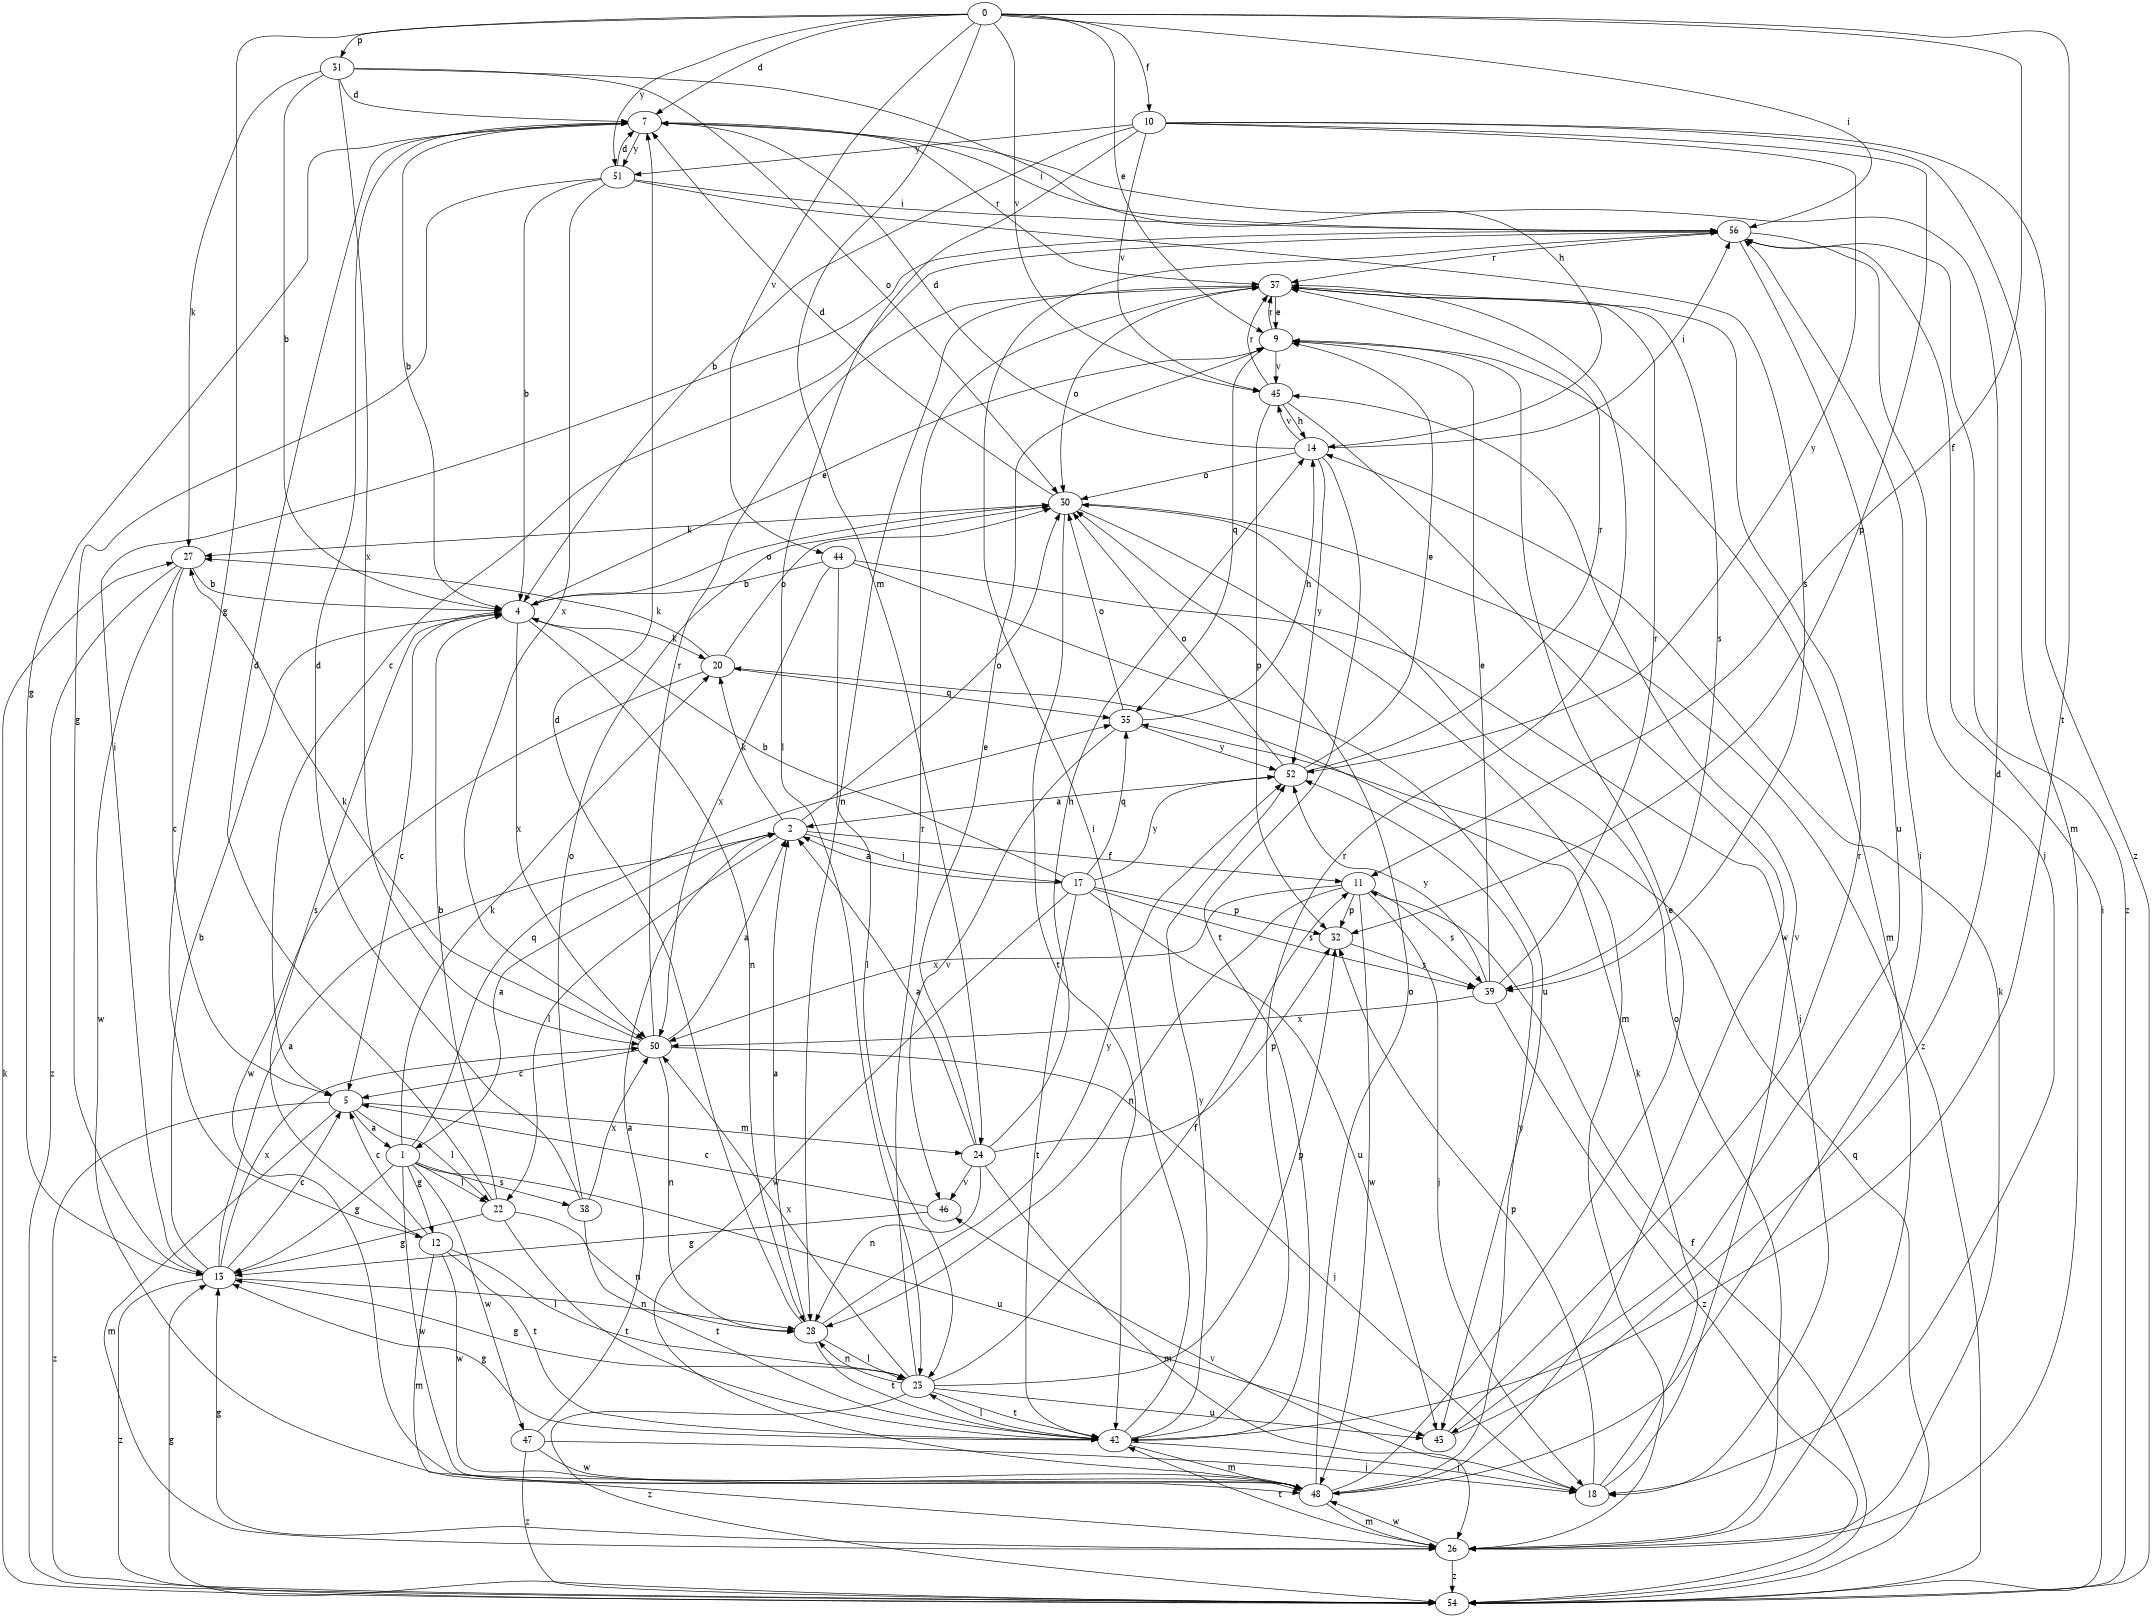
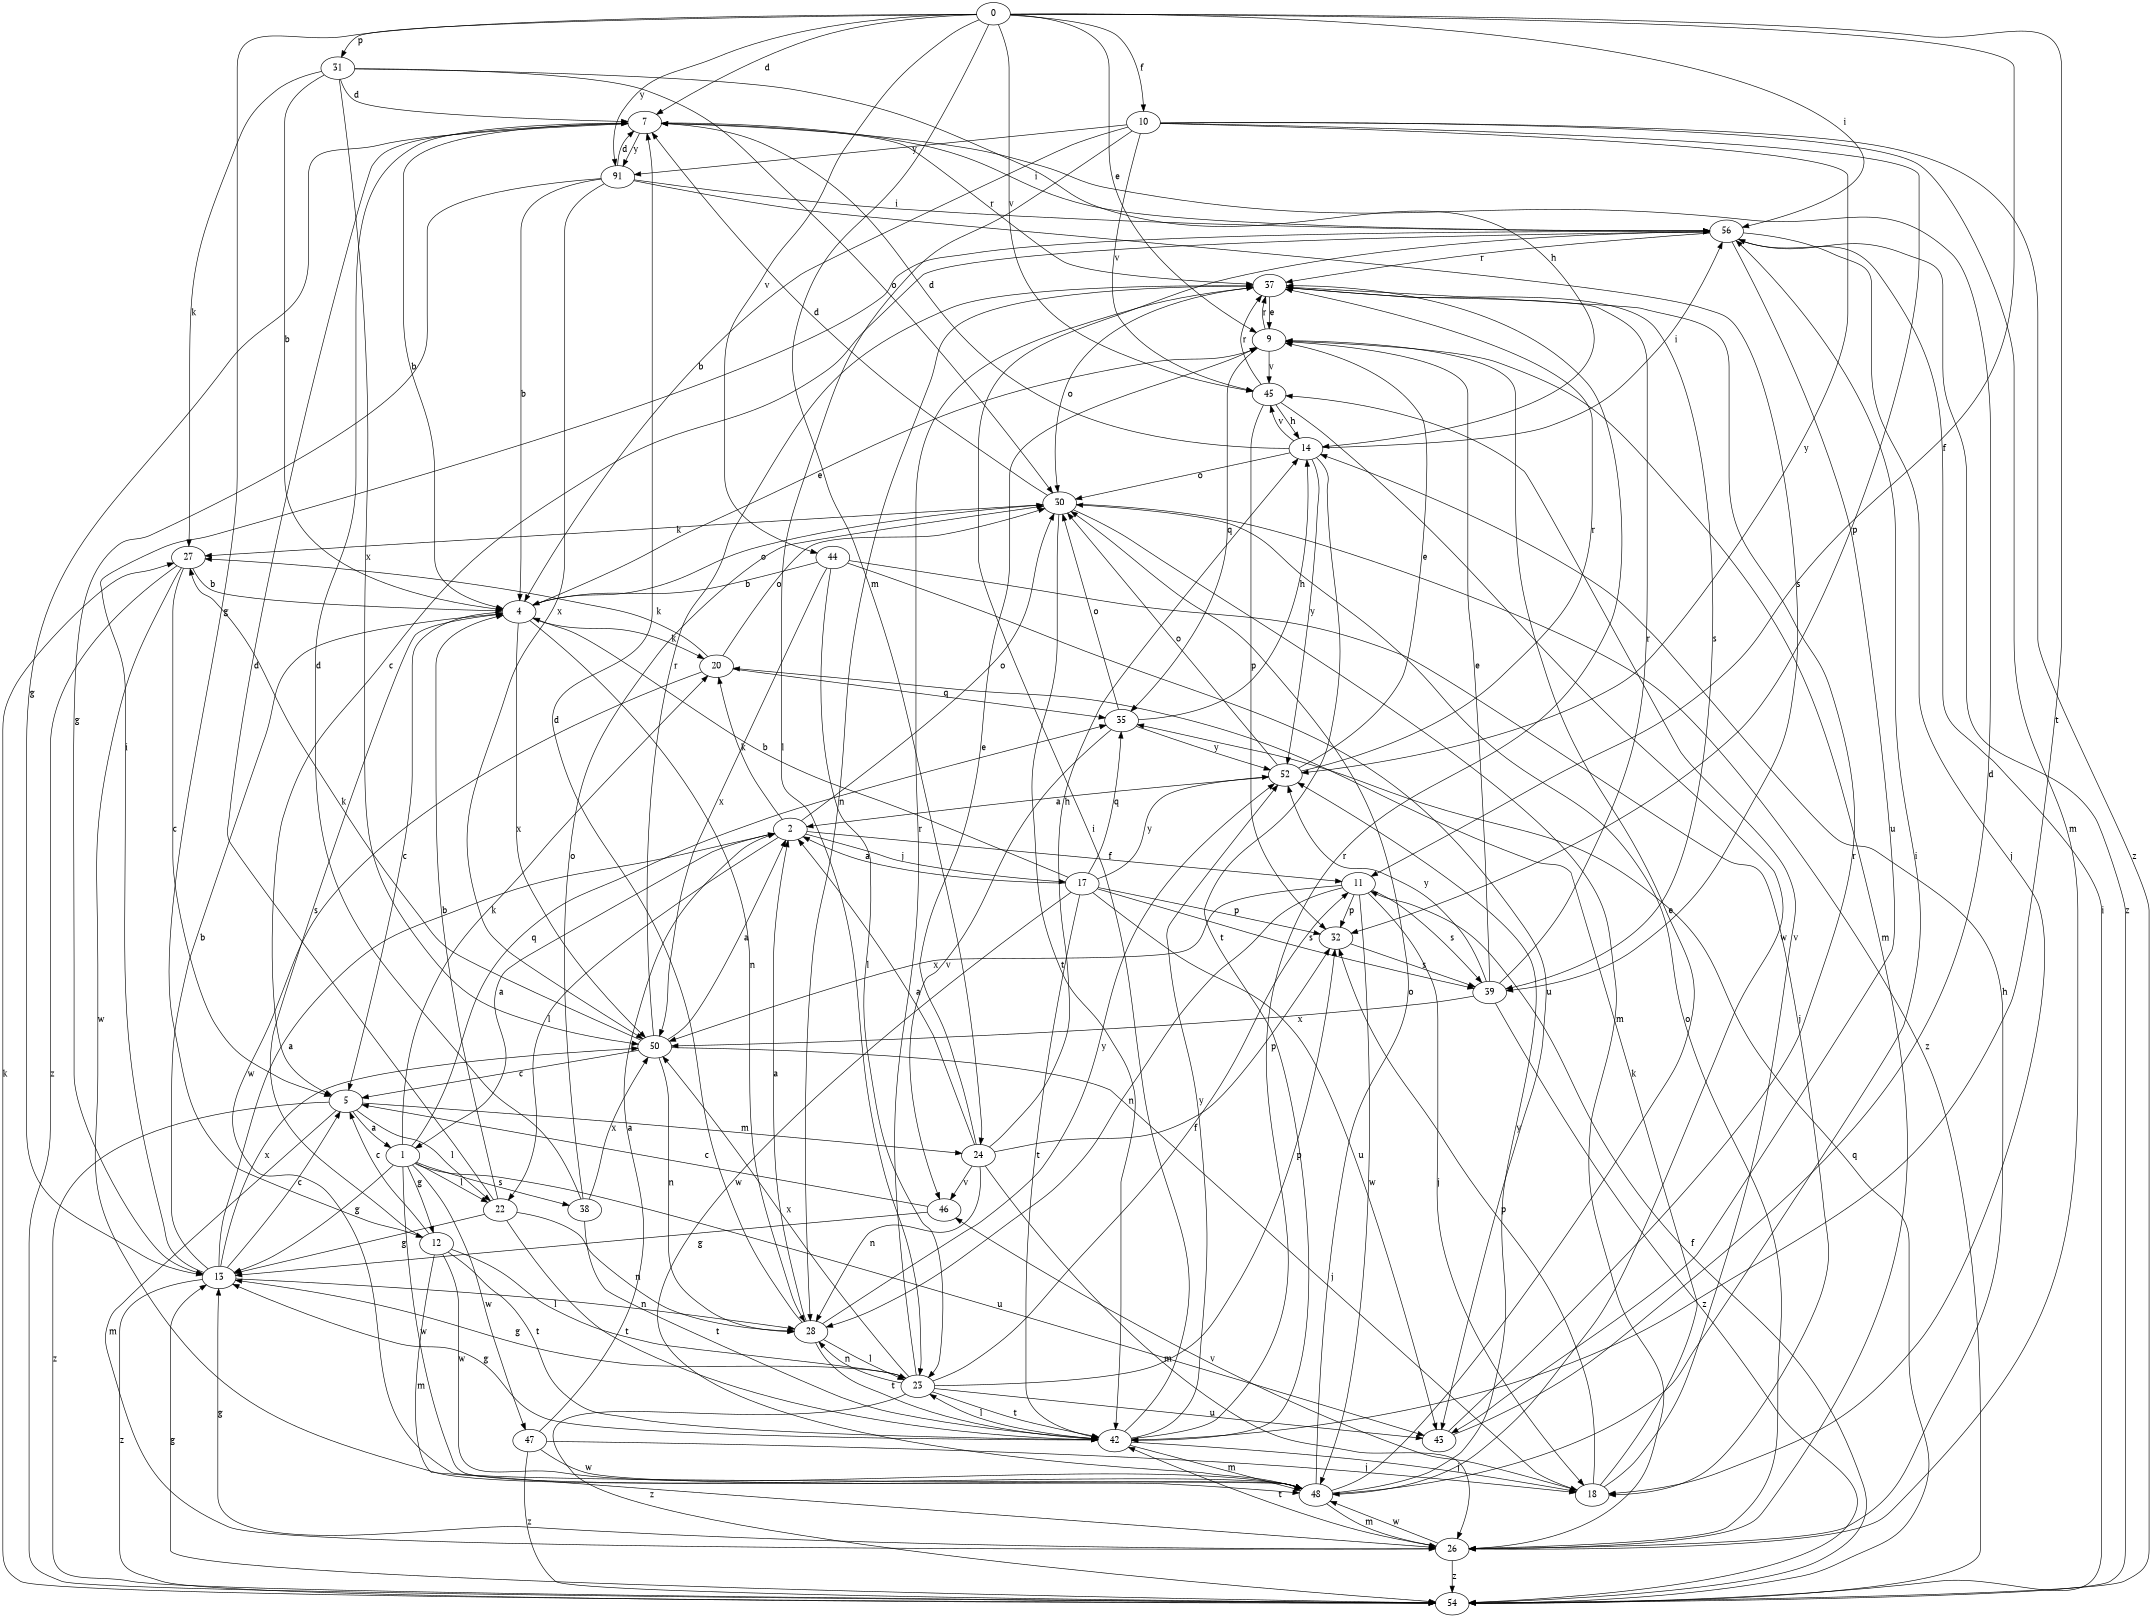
(618, 177) -> (618, 177)
(2001, 992) -> (2005, 992)
